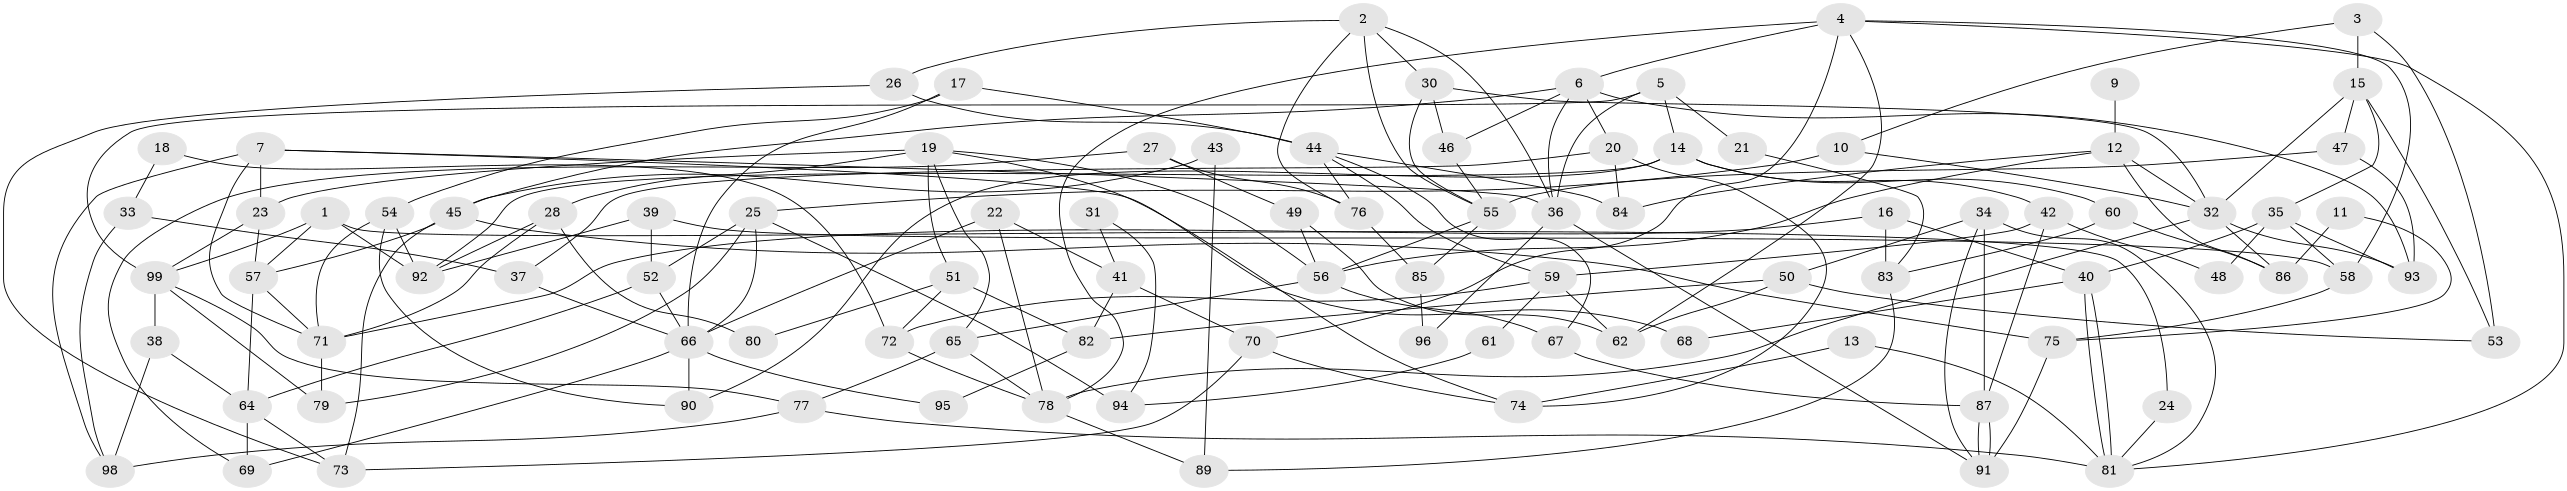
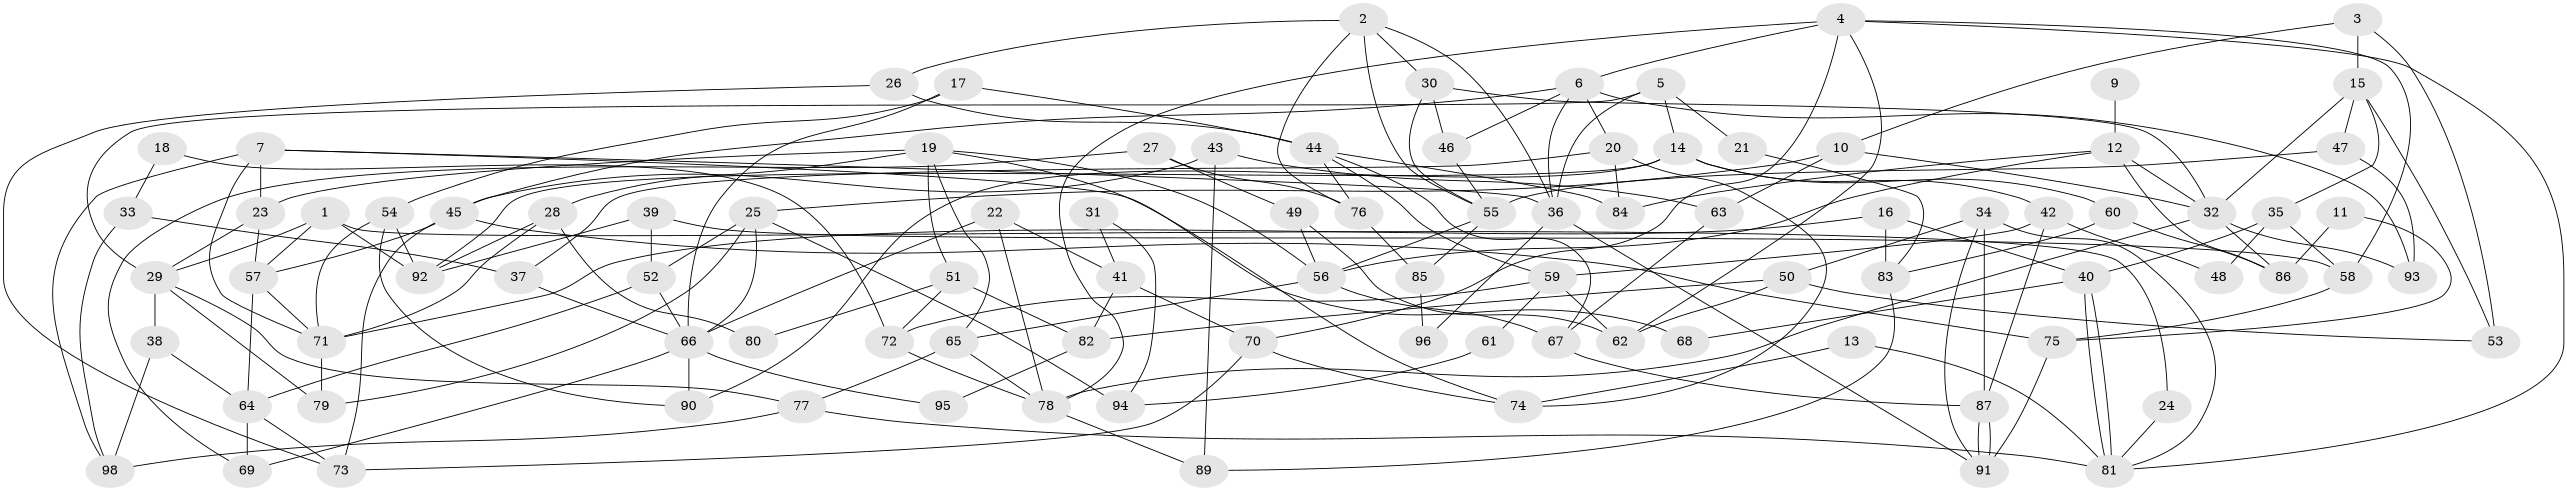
none -> (1719, 213)
(2344, 245) -> none
(155, 278) -> (155, 278)
